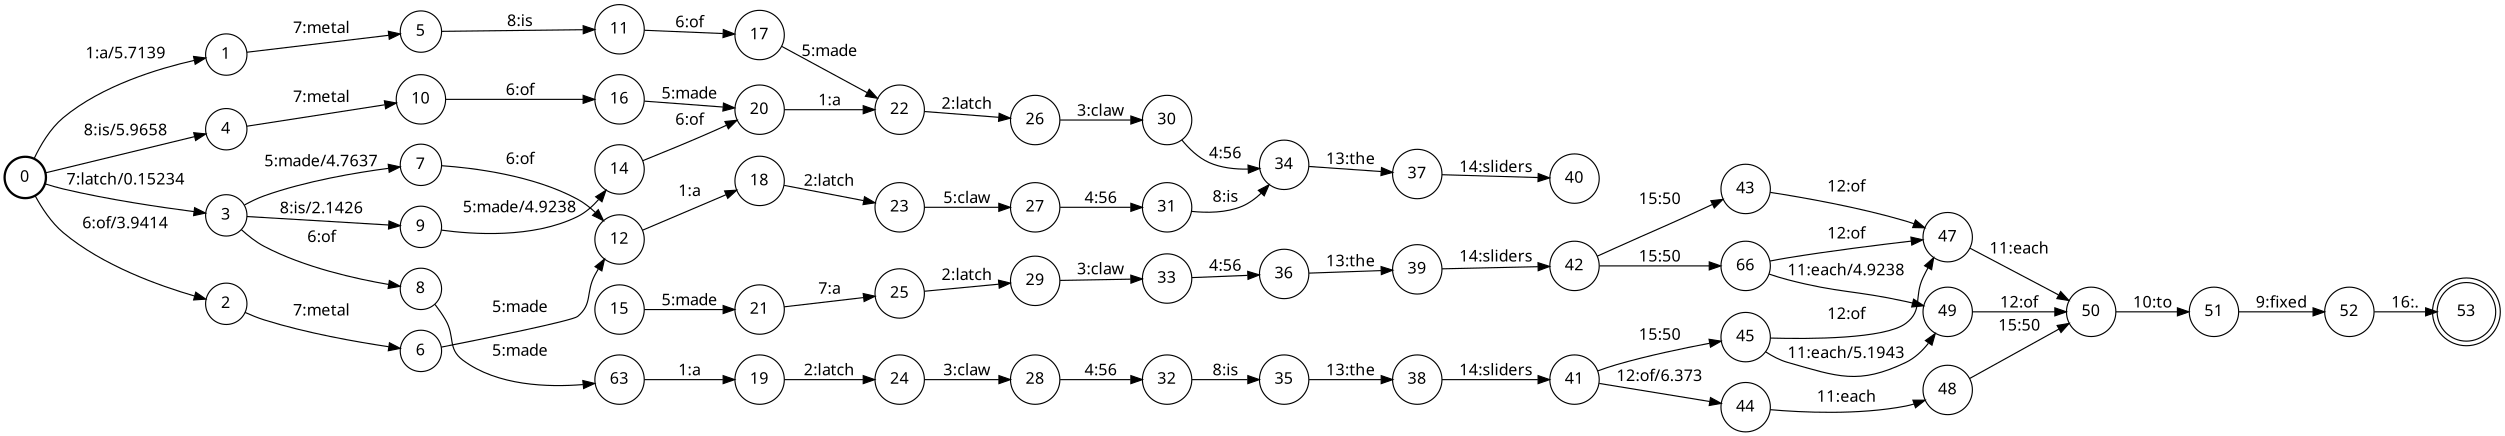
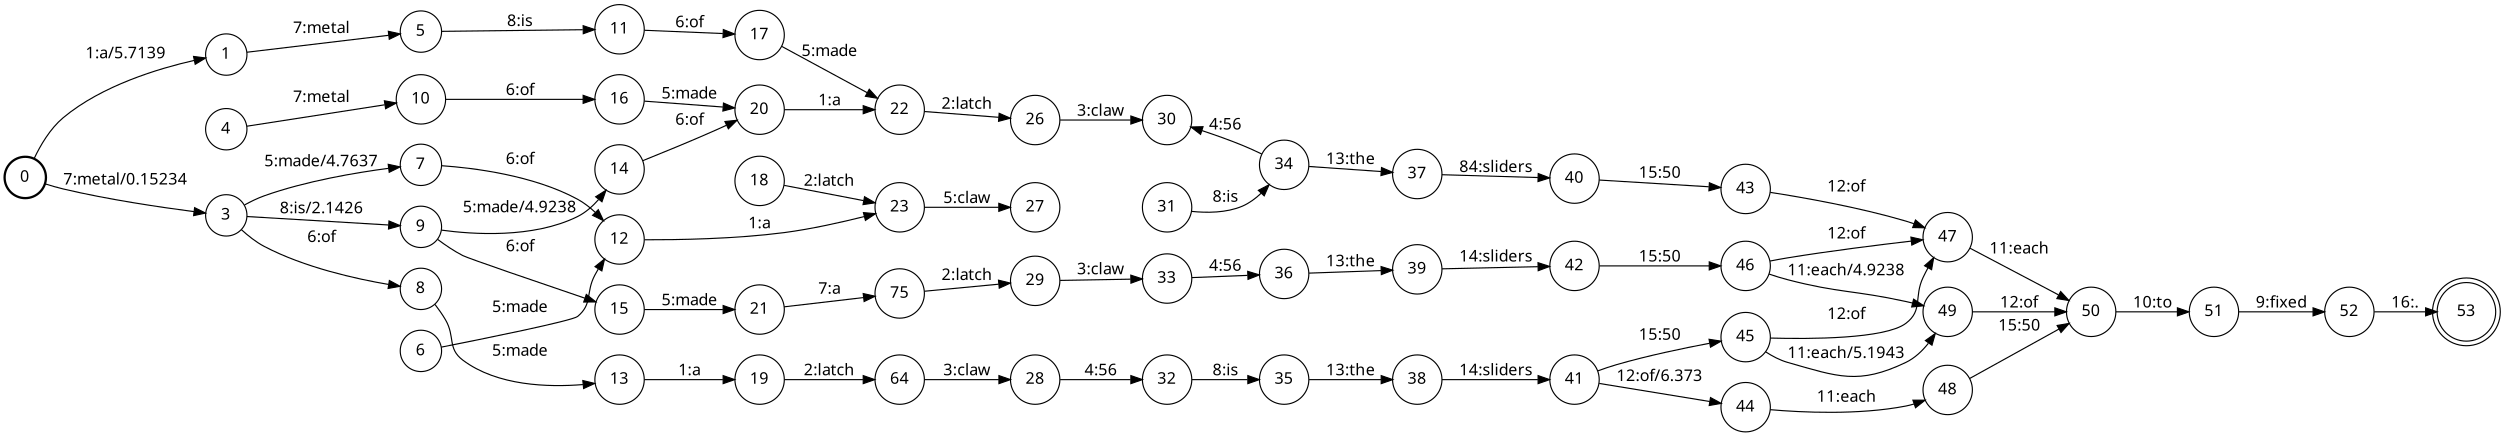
(120, 155) -> none
(1211, 163) -> (1232, 141)
(1496, 168) -> (1496, 168)
(126, 180) -> (126, 180)
(1095, 207) -> none
(684, 212) -> (755, 236)
(1655, 230) -> (1654, 183)
(1746, 266) -> (1746, 266)
none -> (510, 272)
(900, 293) -> (900, 293)
(226, 304) -> none
(620, 380) -> (620, 380)
(900, 380) -> (900, 380)
